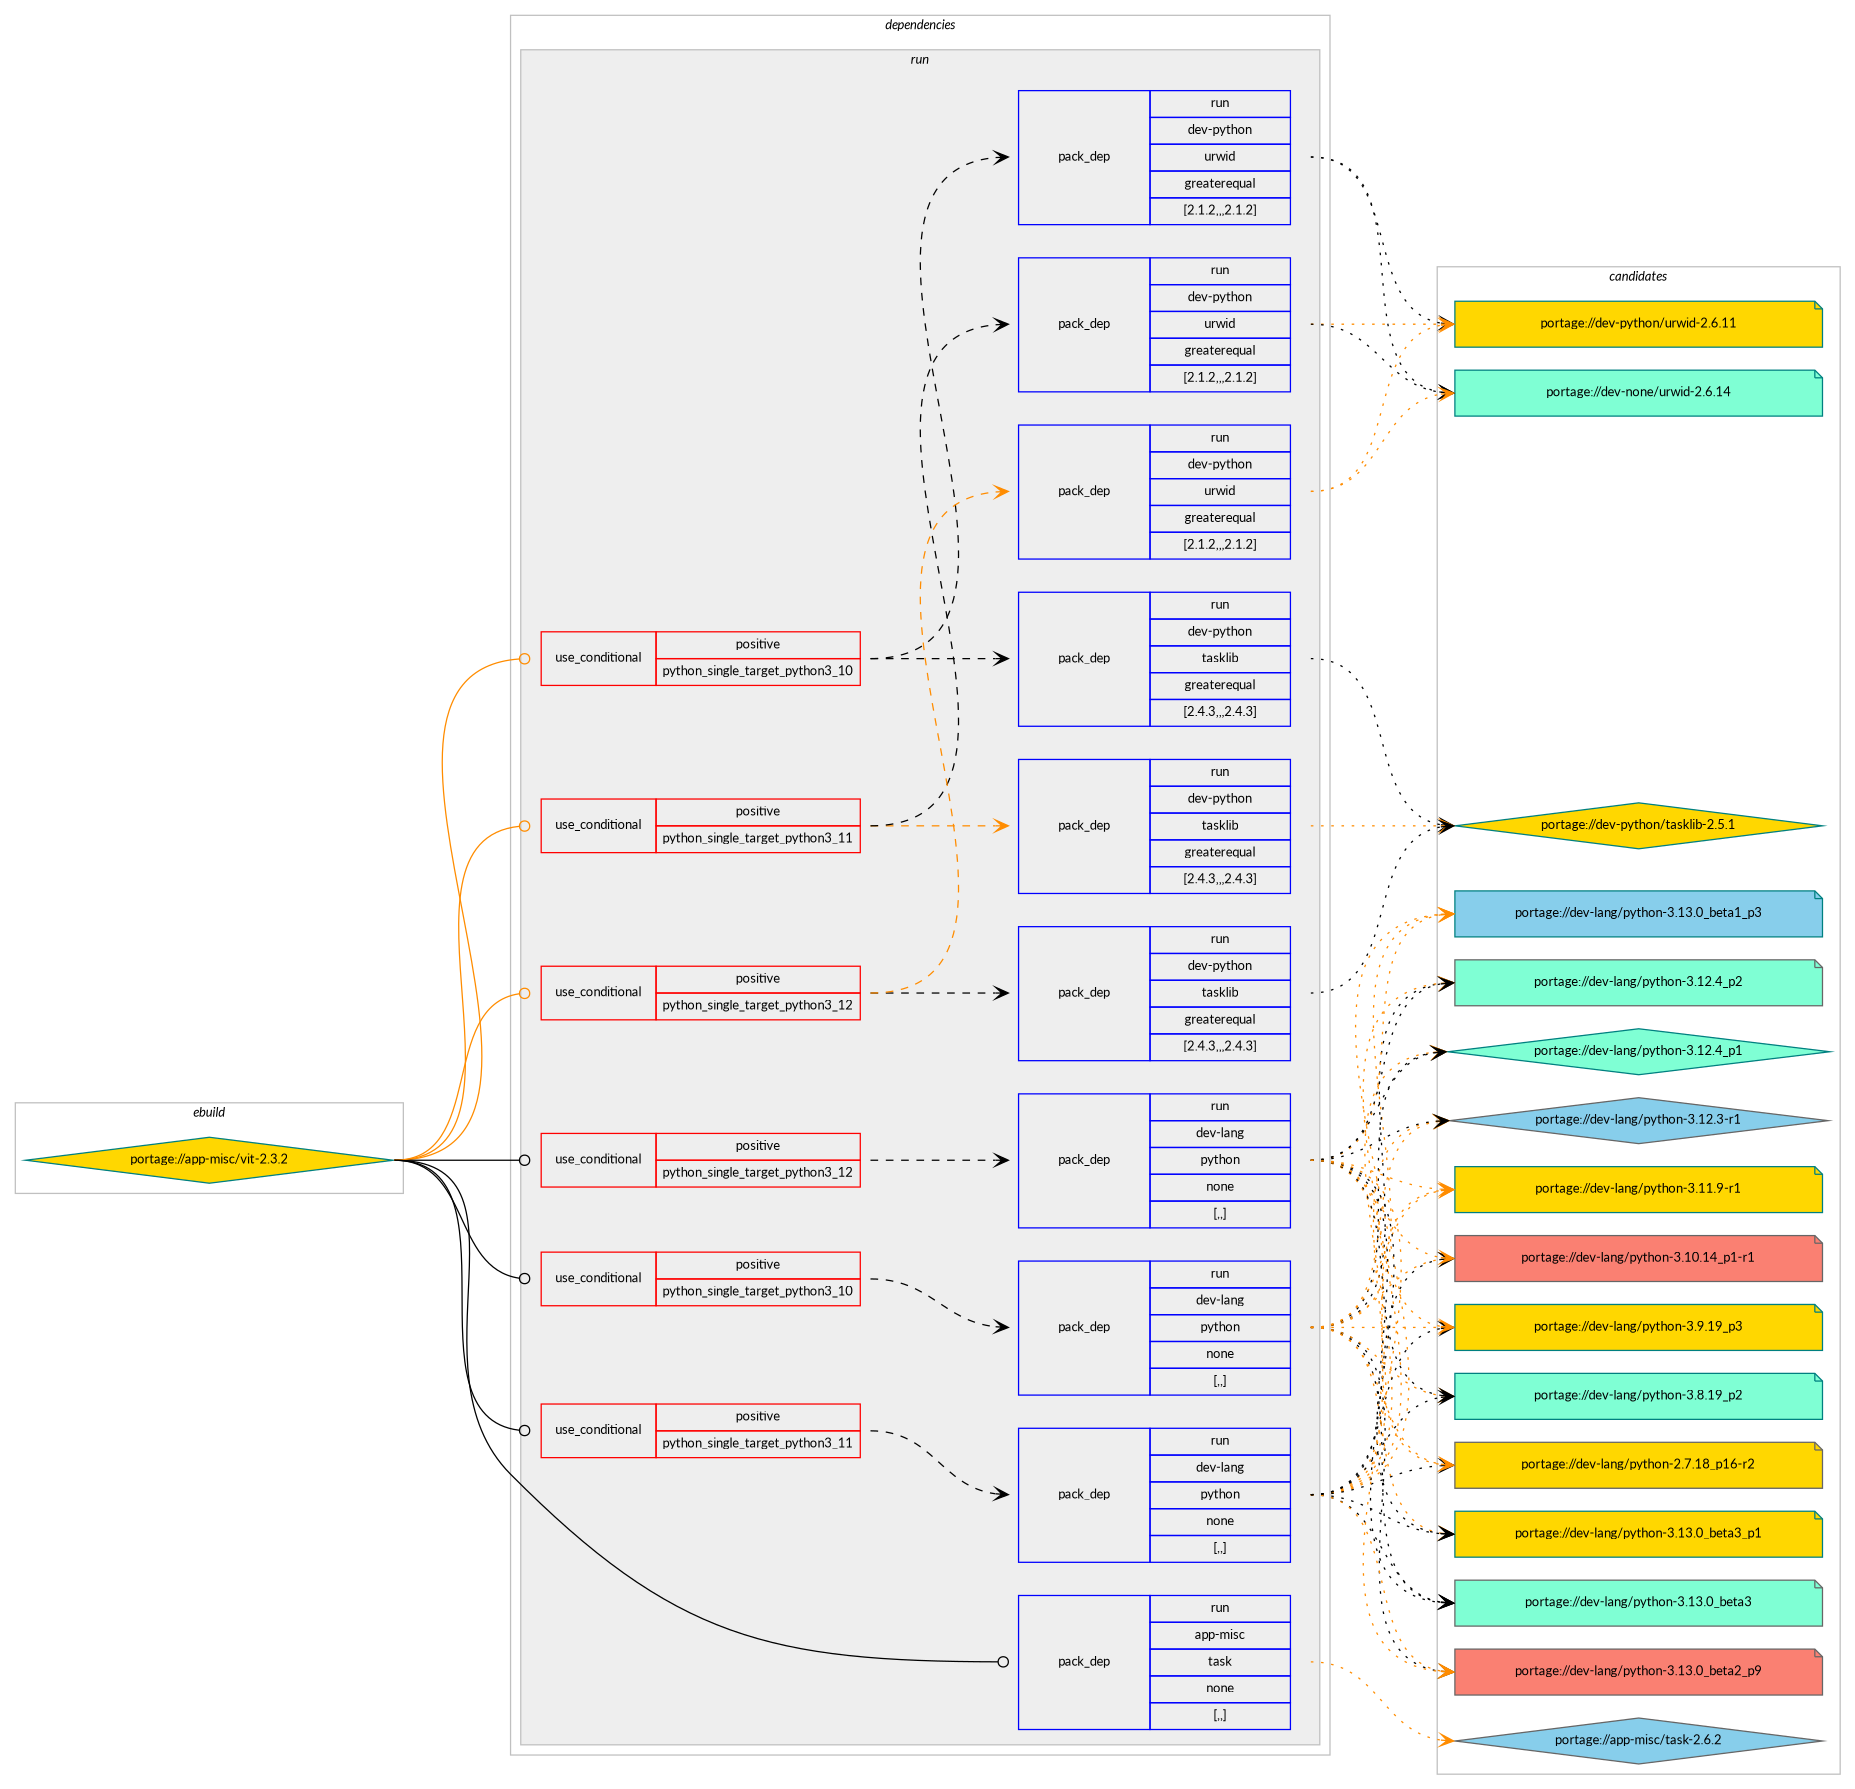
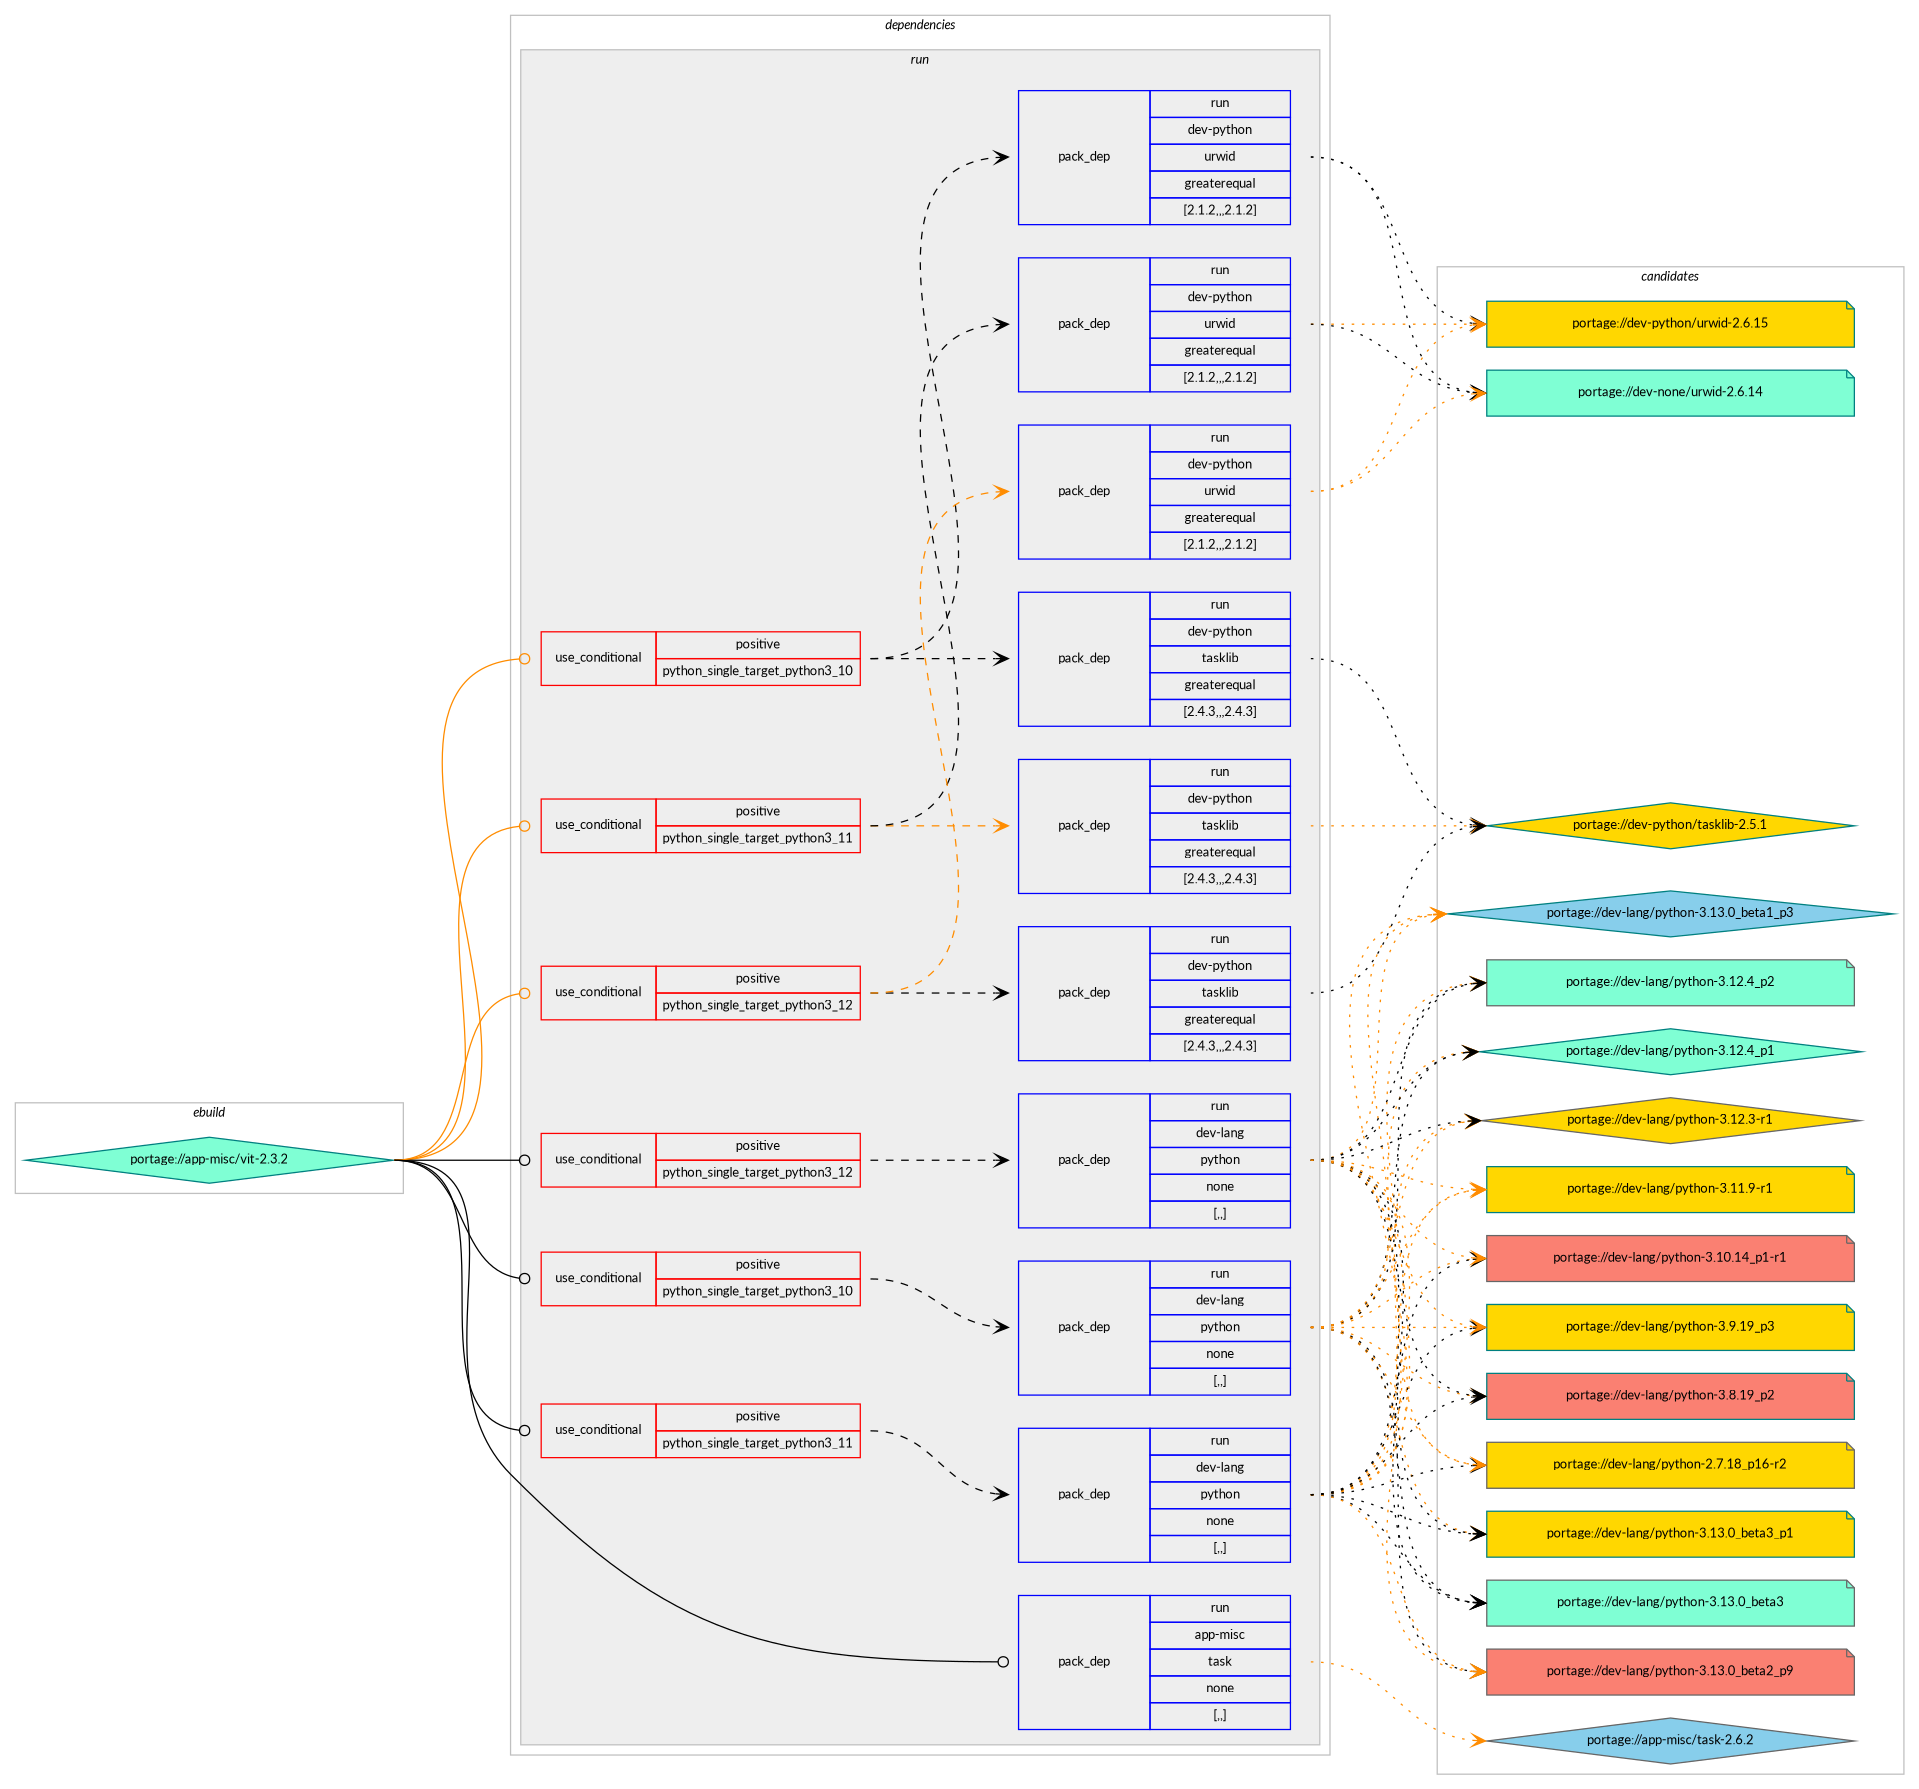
(1639, 324) -> (1671, 324)
(1639, 914) -> (1671, 914)
(1639, 1121) -> (1671, 1121)
(209, 1160) -> (209, 1160)
(1639, 1396) -> (1671, 1396)
